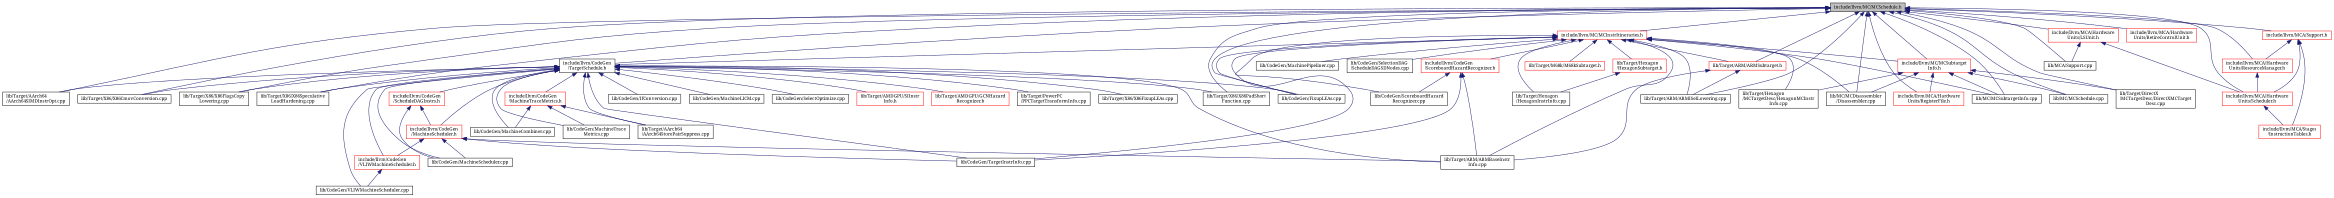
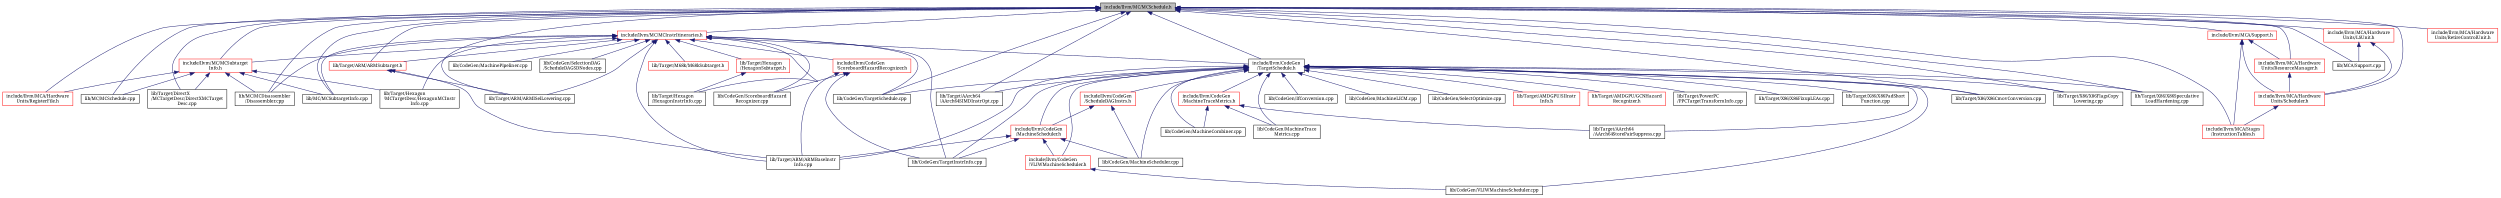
(1408, 15) -> (1719, 33)
(1312, 99) -> (872, 99)
